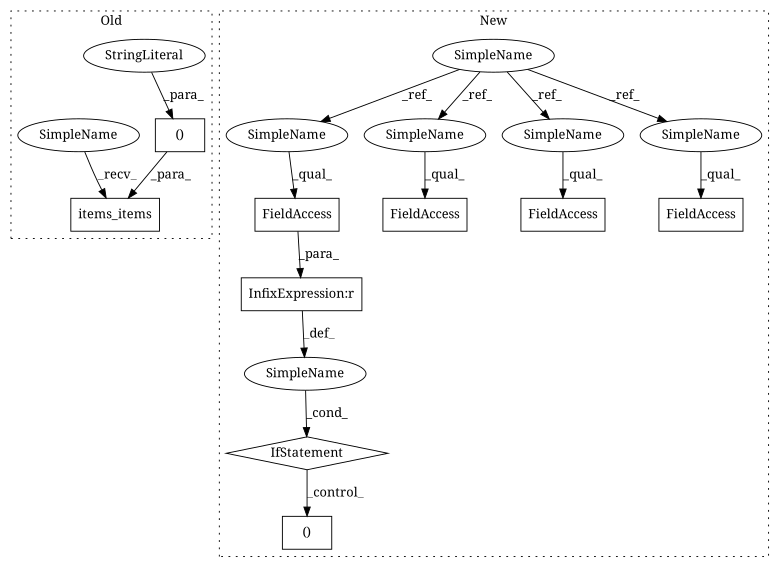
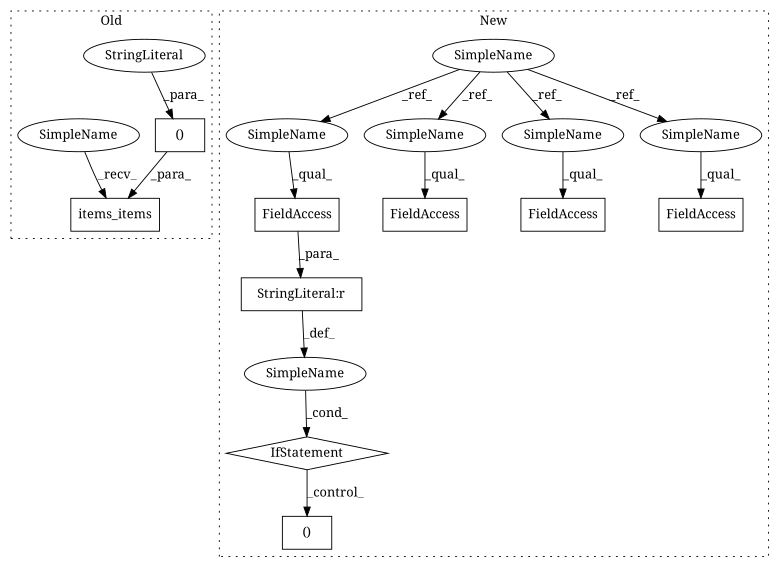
(302, 294) -> (302, 294)
